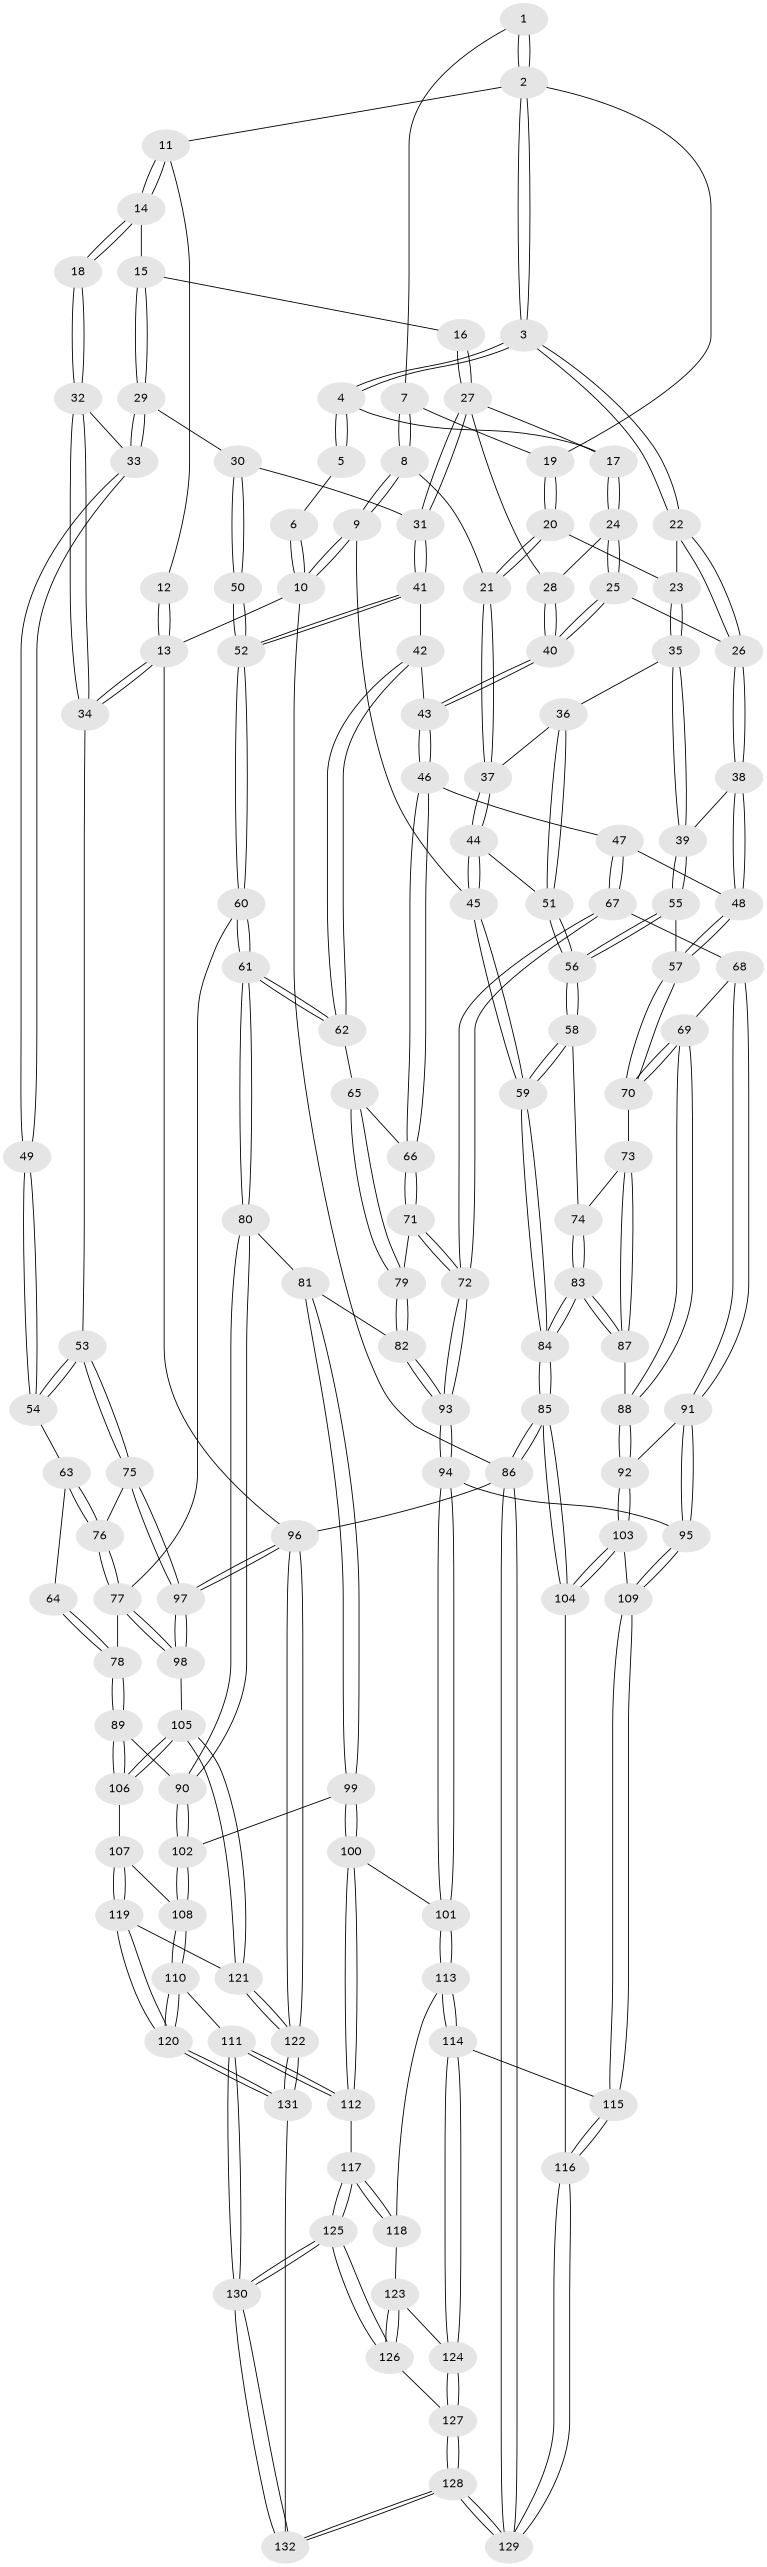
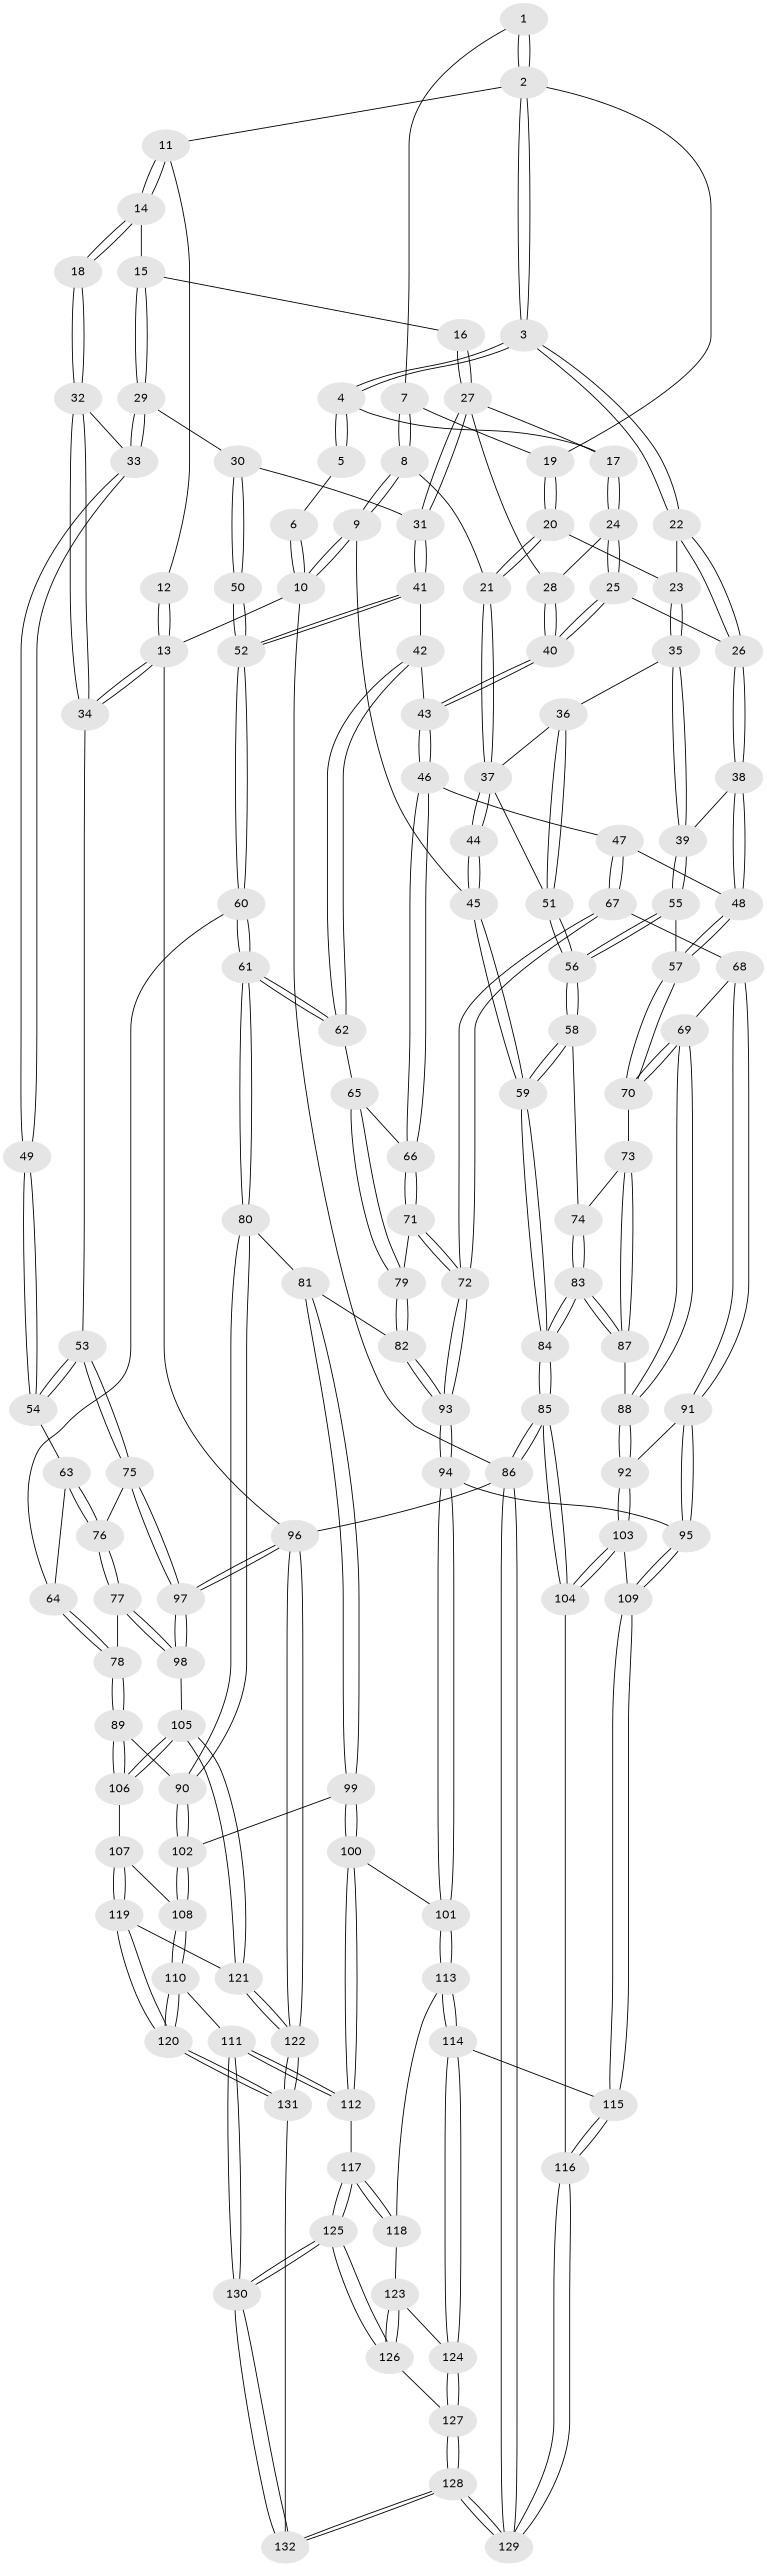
(512, 873) -> (519, 841)
(198, 1260) -> (131, 1252)
